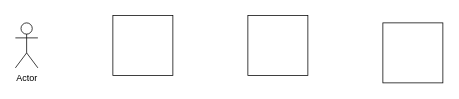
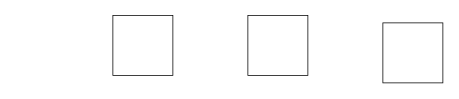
(27, 45) -> none
